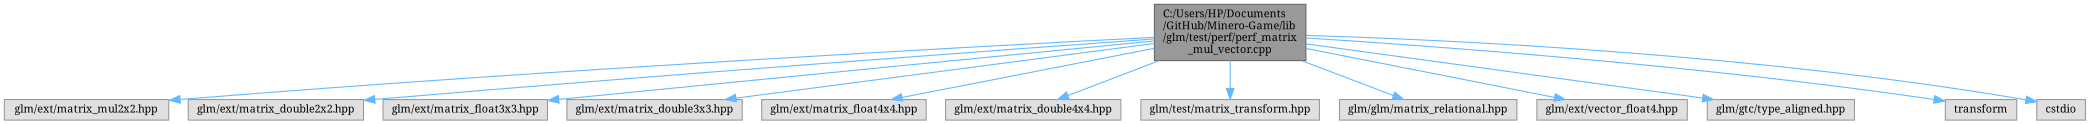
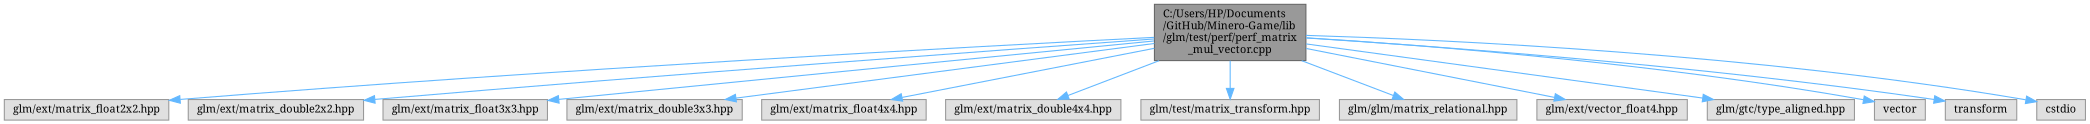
(87, 110) -> (87, 110)
none -> (1900, 110)
